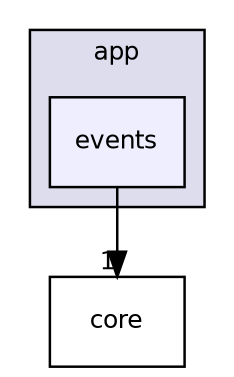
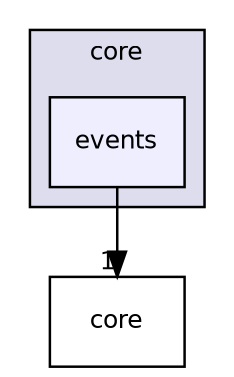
(117, 54) -> (117, 54)
